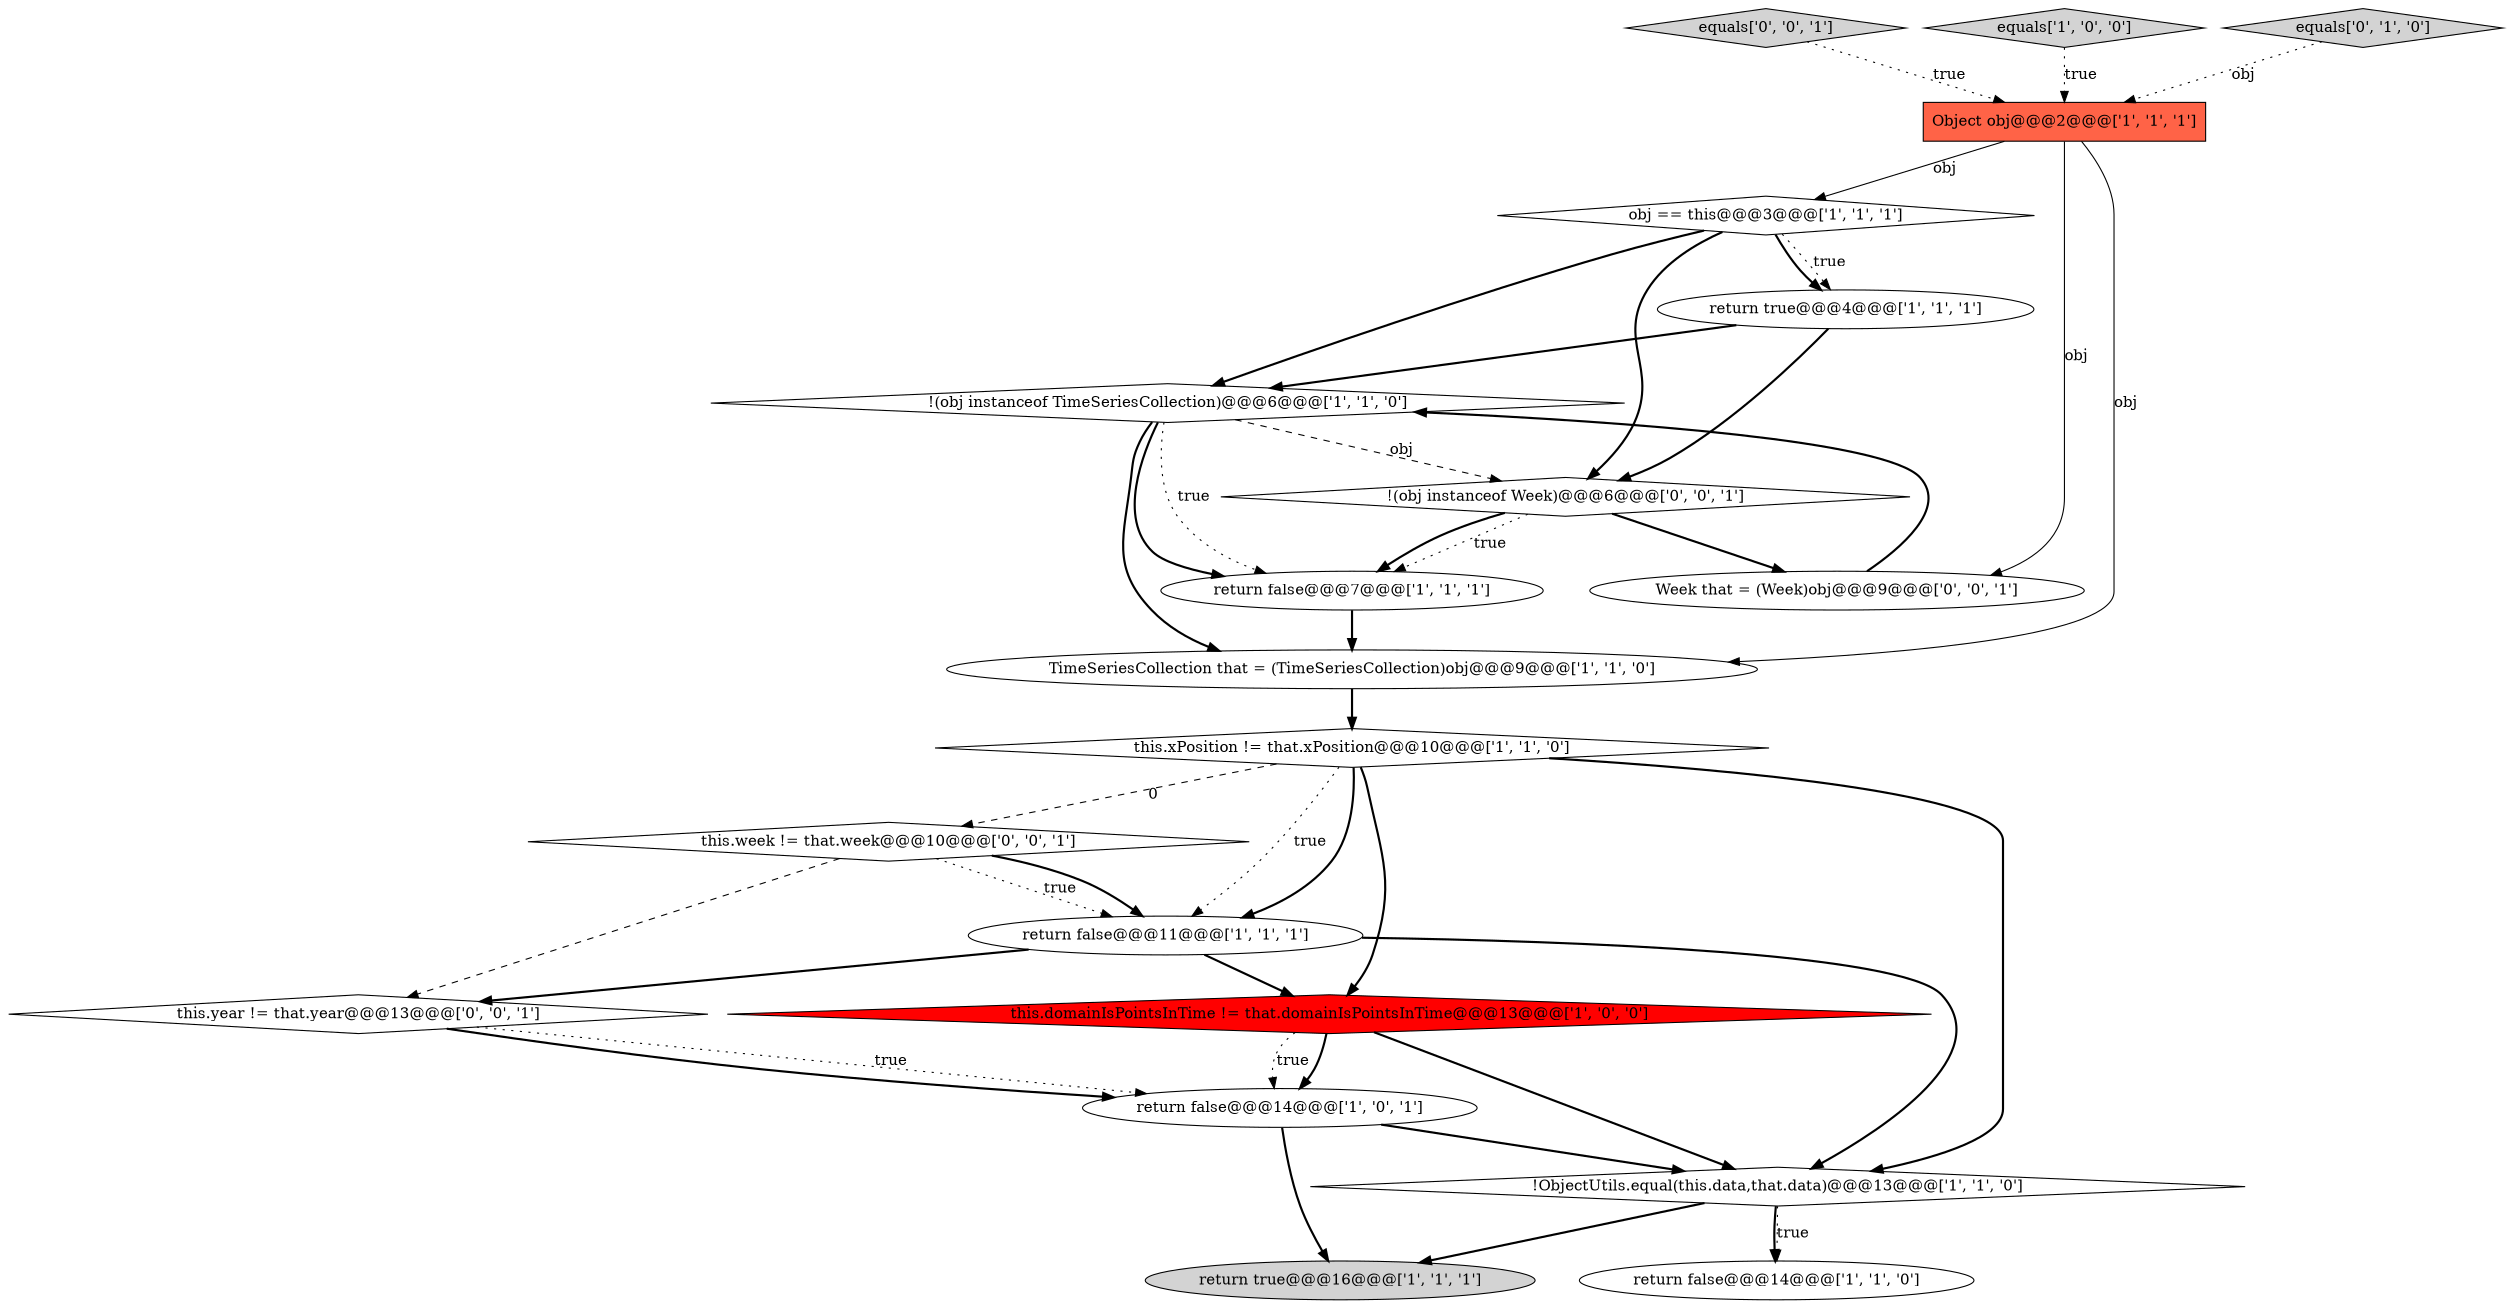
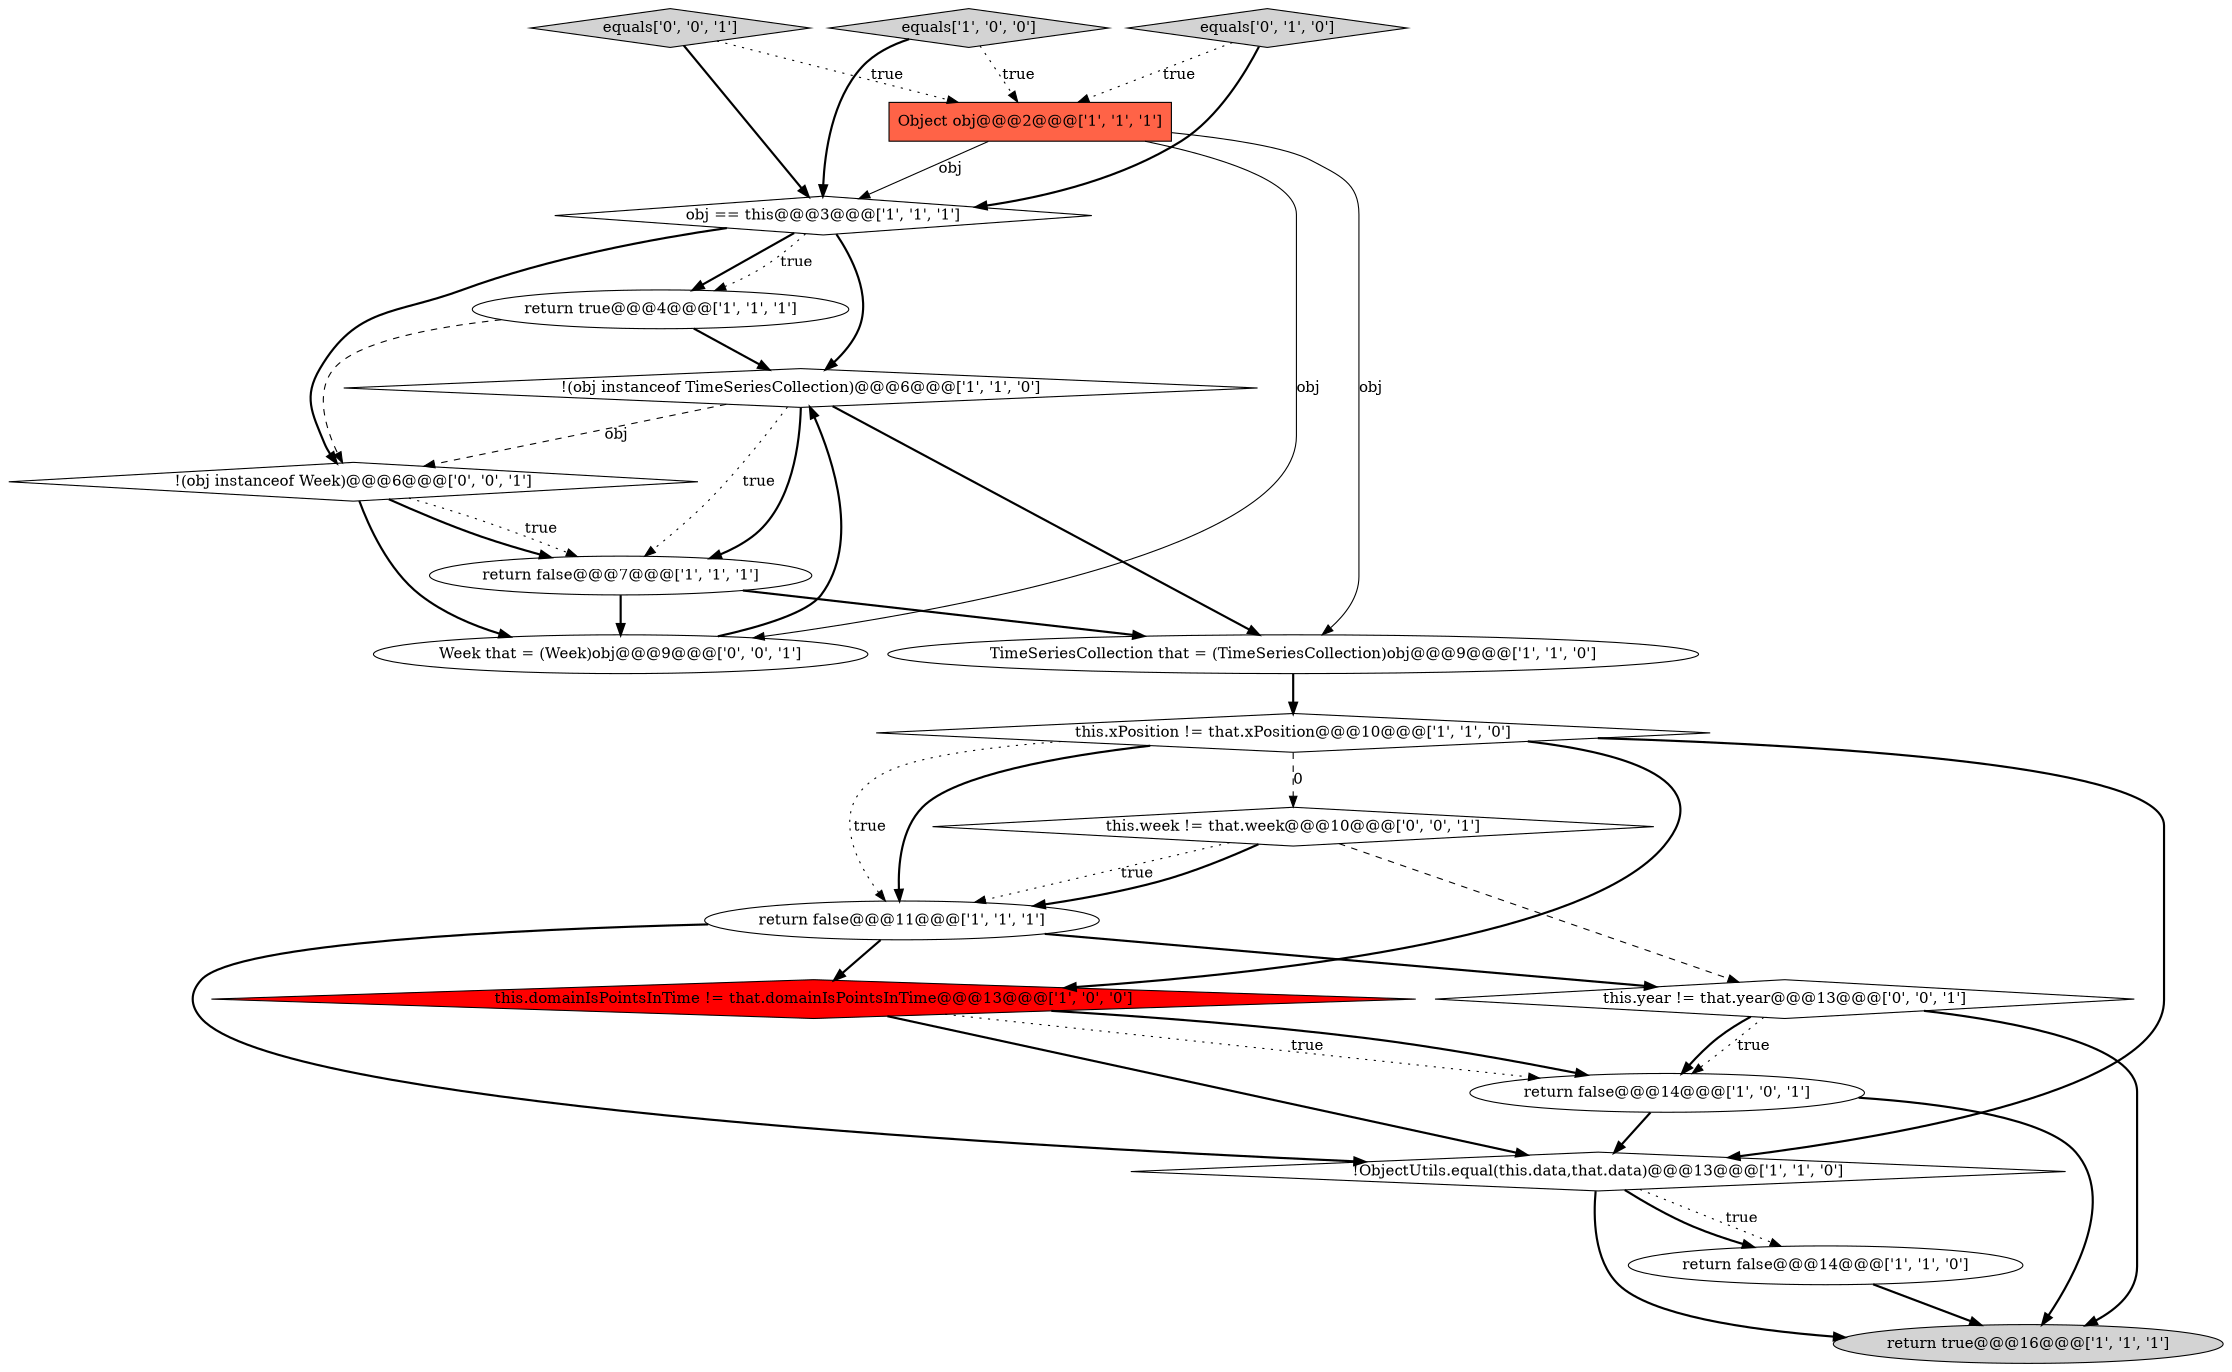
(2243, 75) -> (1180, 75)
none -> (843, 97)
none -> (743, 117)
none -> (1145, 161)
(1736, 412) -> (371, 346)
none -> (621, 610)
none -> (2137, 1096)
none -> (1922, 1303)
